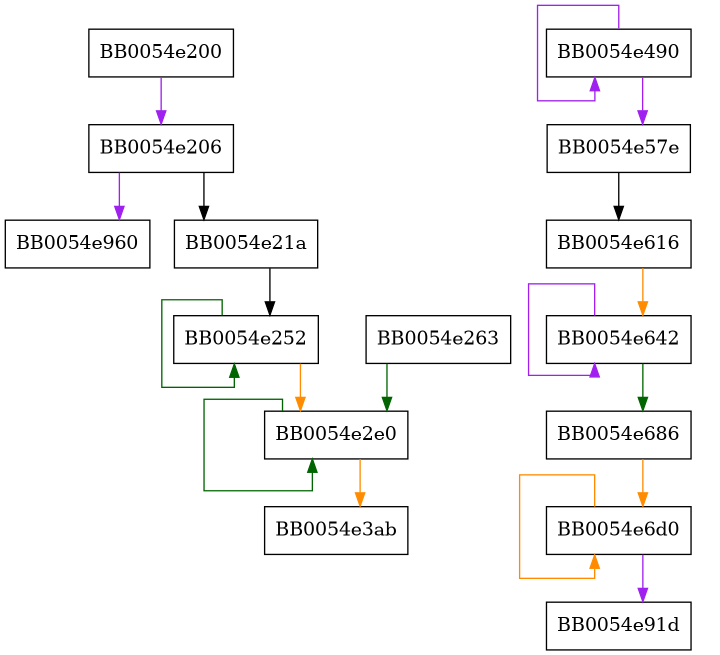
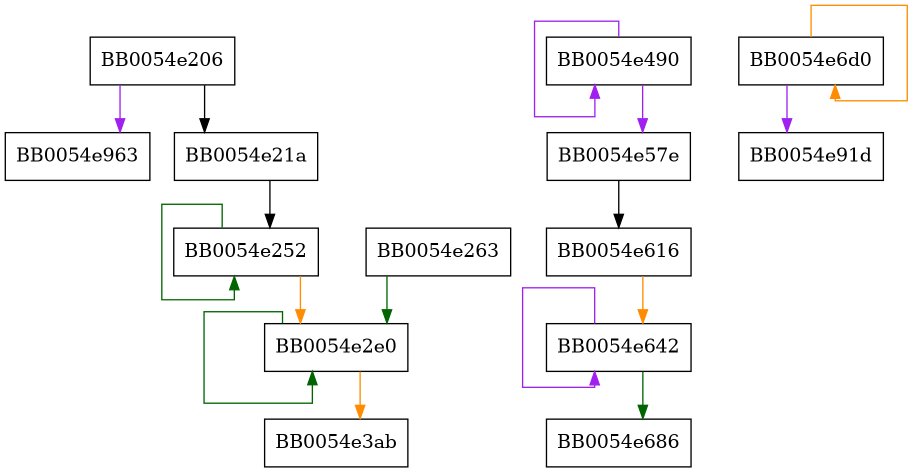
(161, 53) -> none
(78, 244) -> (78, 157)
(643, 476) -> none
